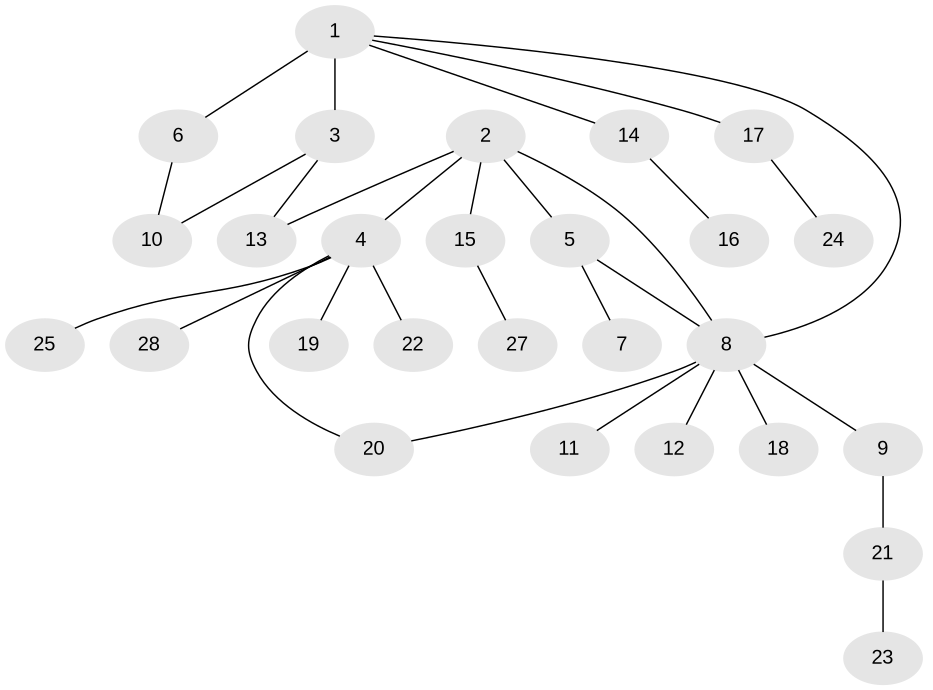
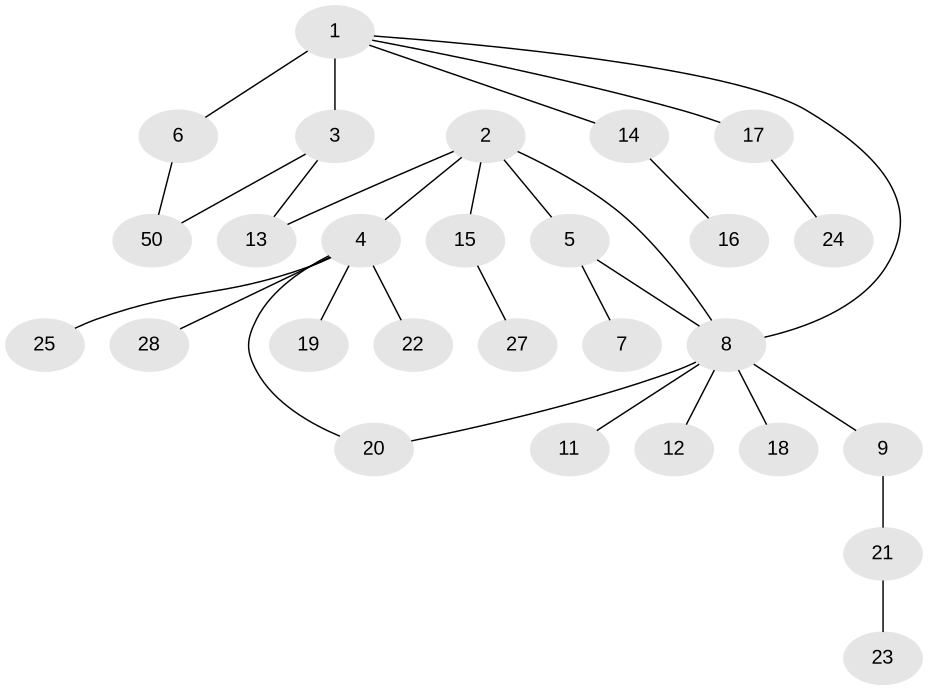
(152, 241) -> (152, 241)
